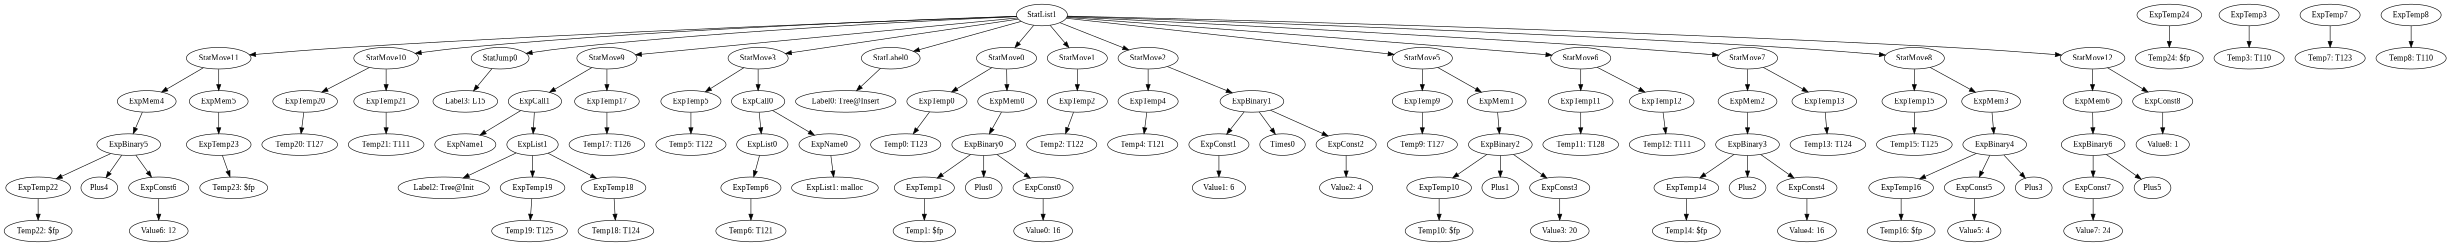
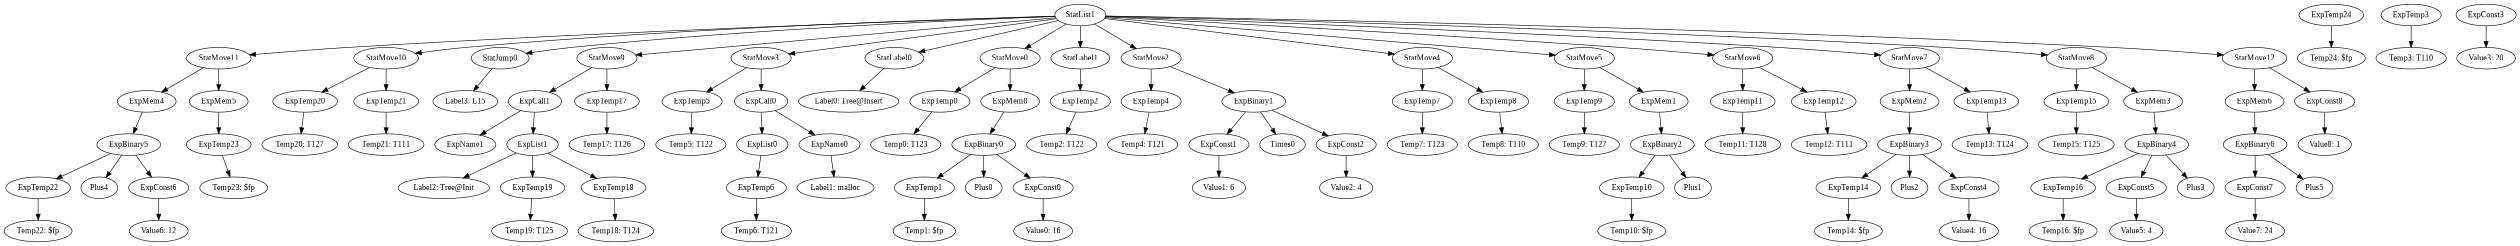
(1077, 58) -> (1080, 58)
none -> (1422, 58)
(1528, 164) -> none
(835, 188) -> (836, 188)
